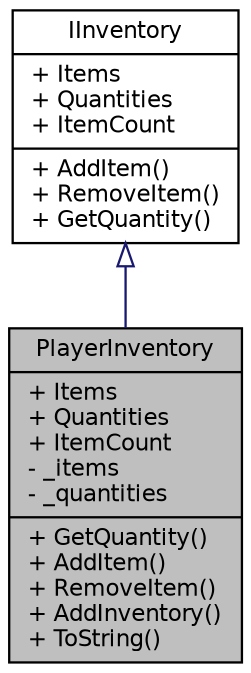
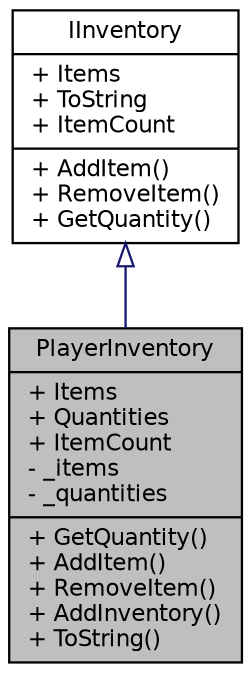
(103, 100) -> (90, 100)
